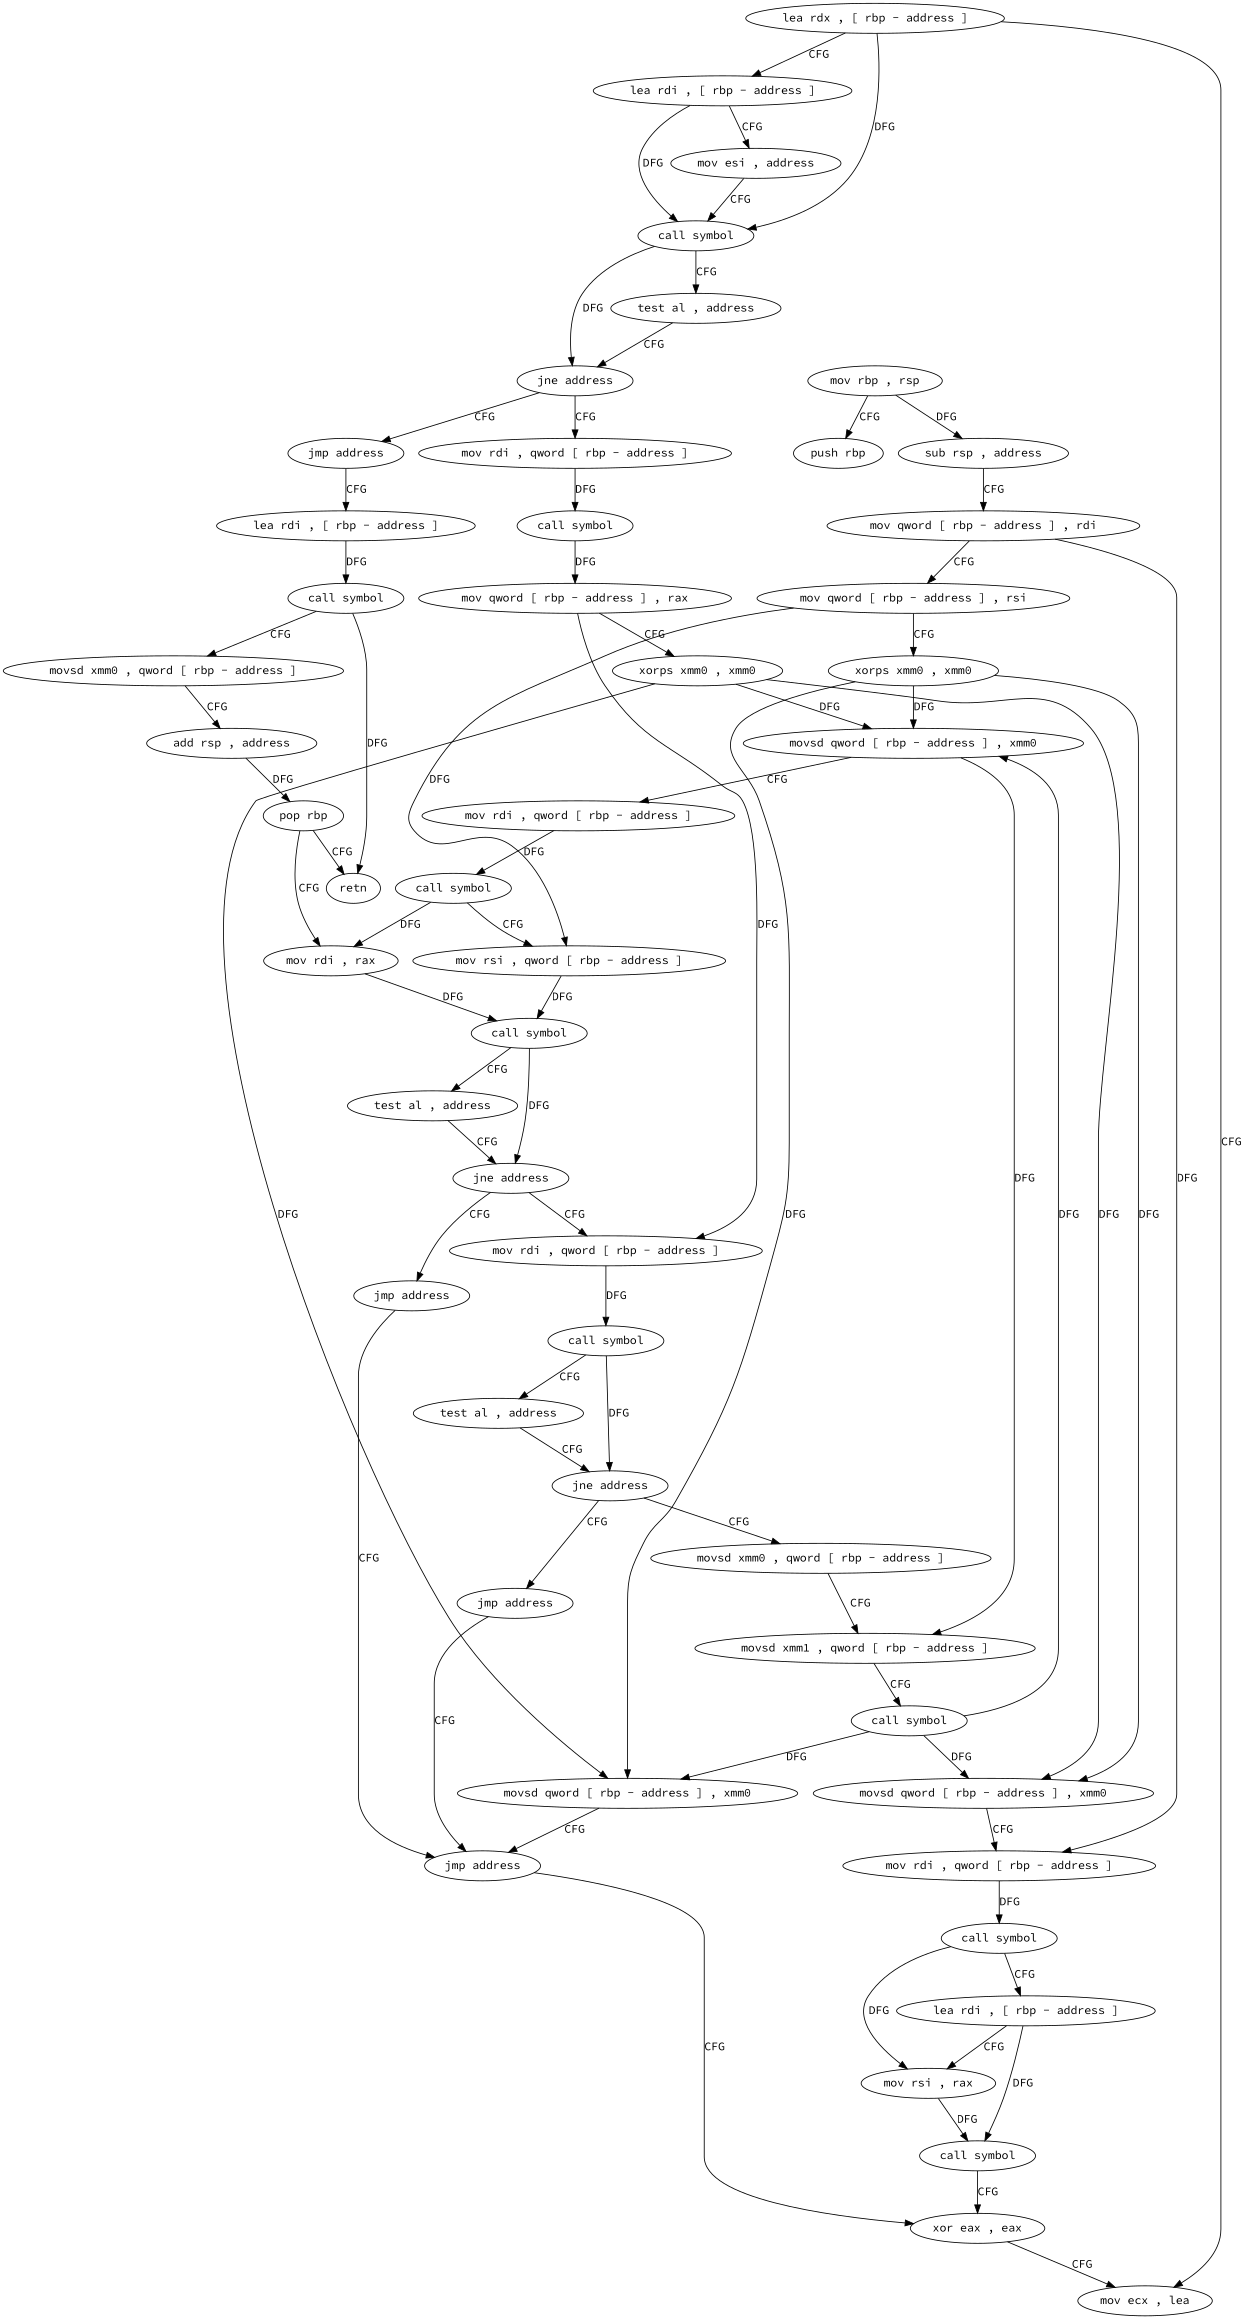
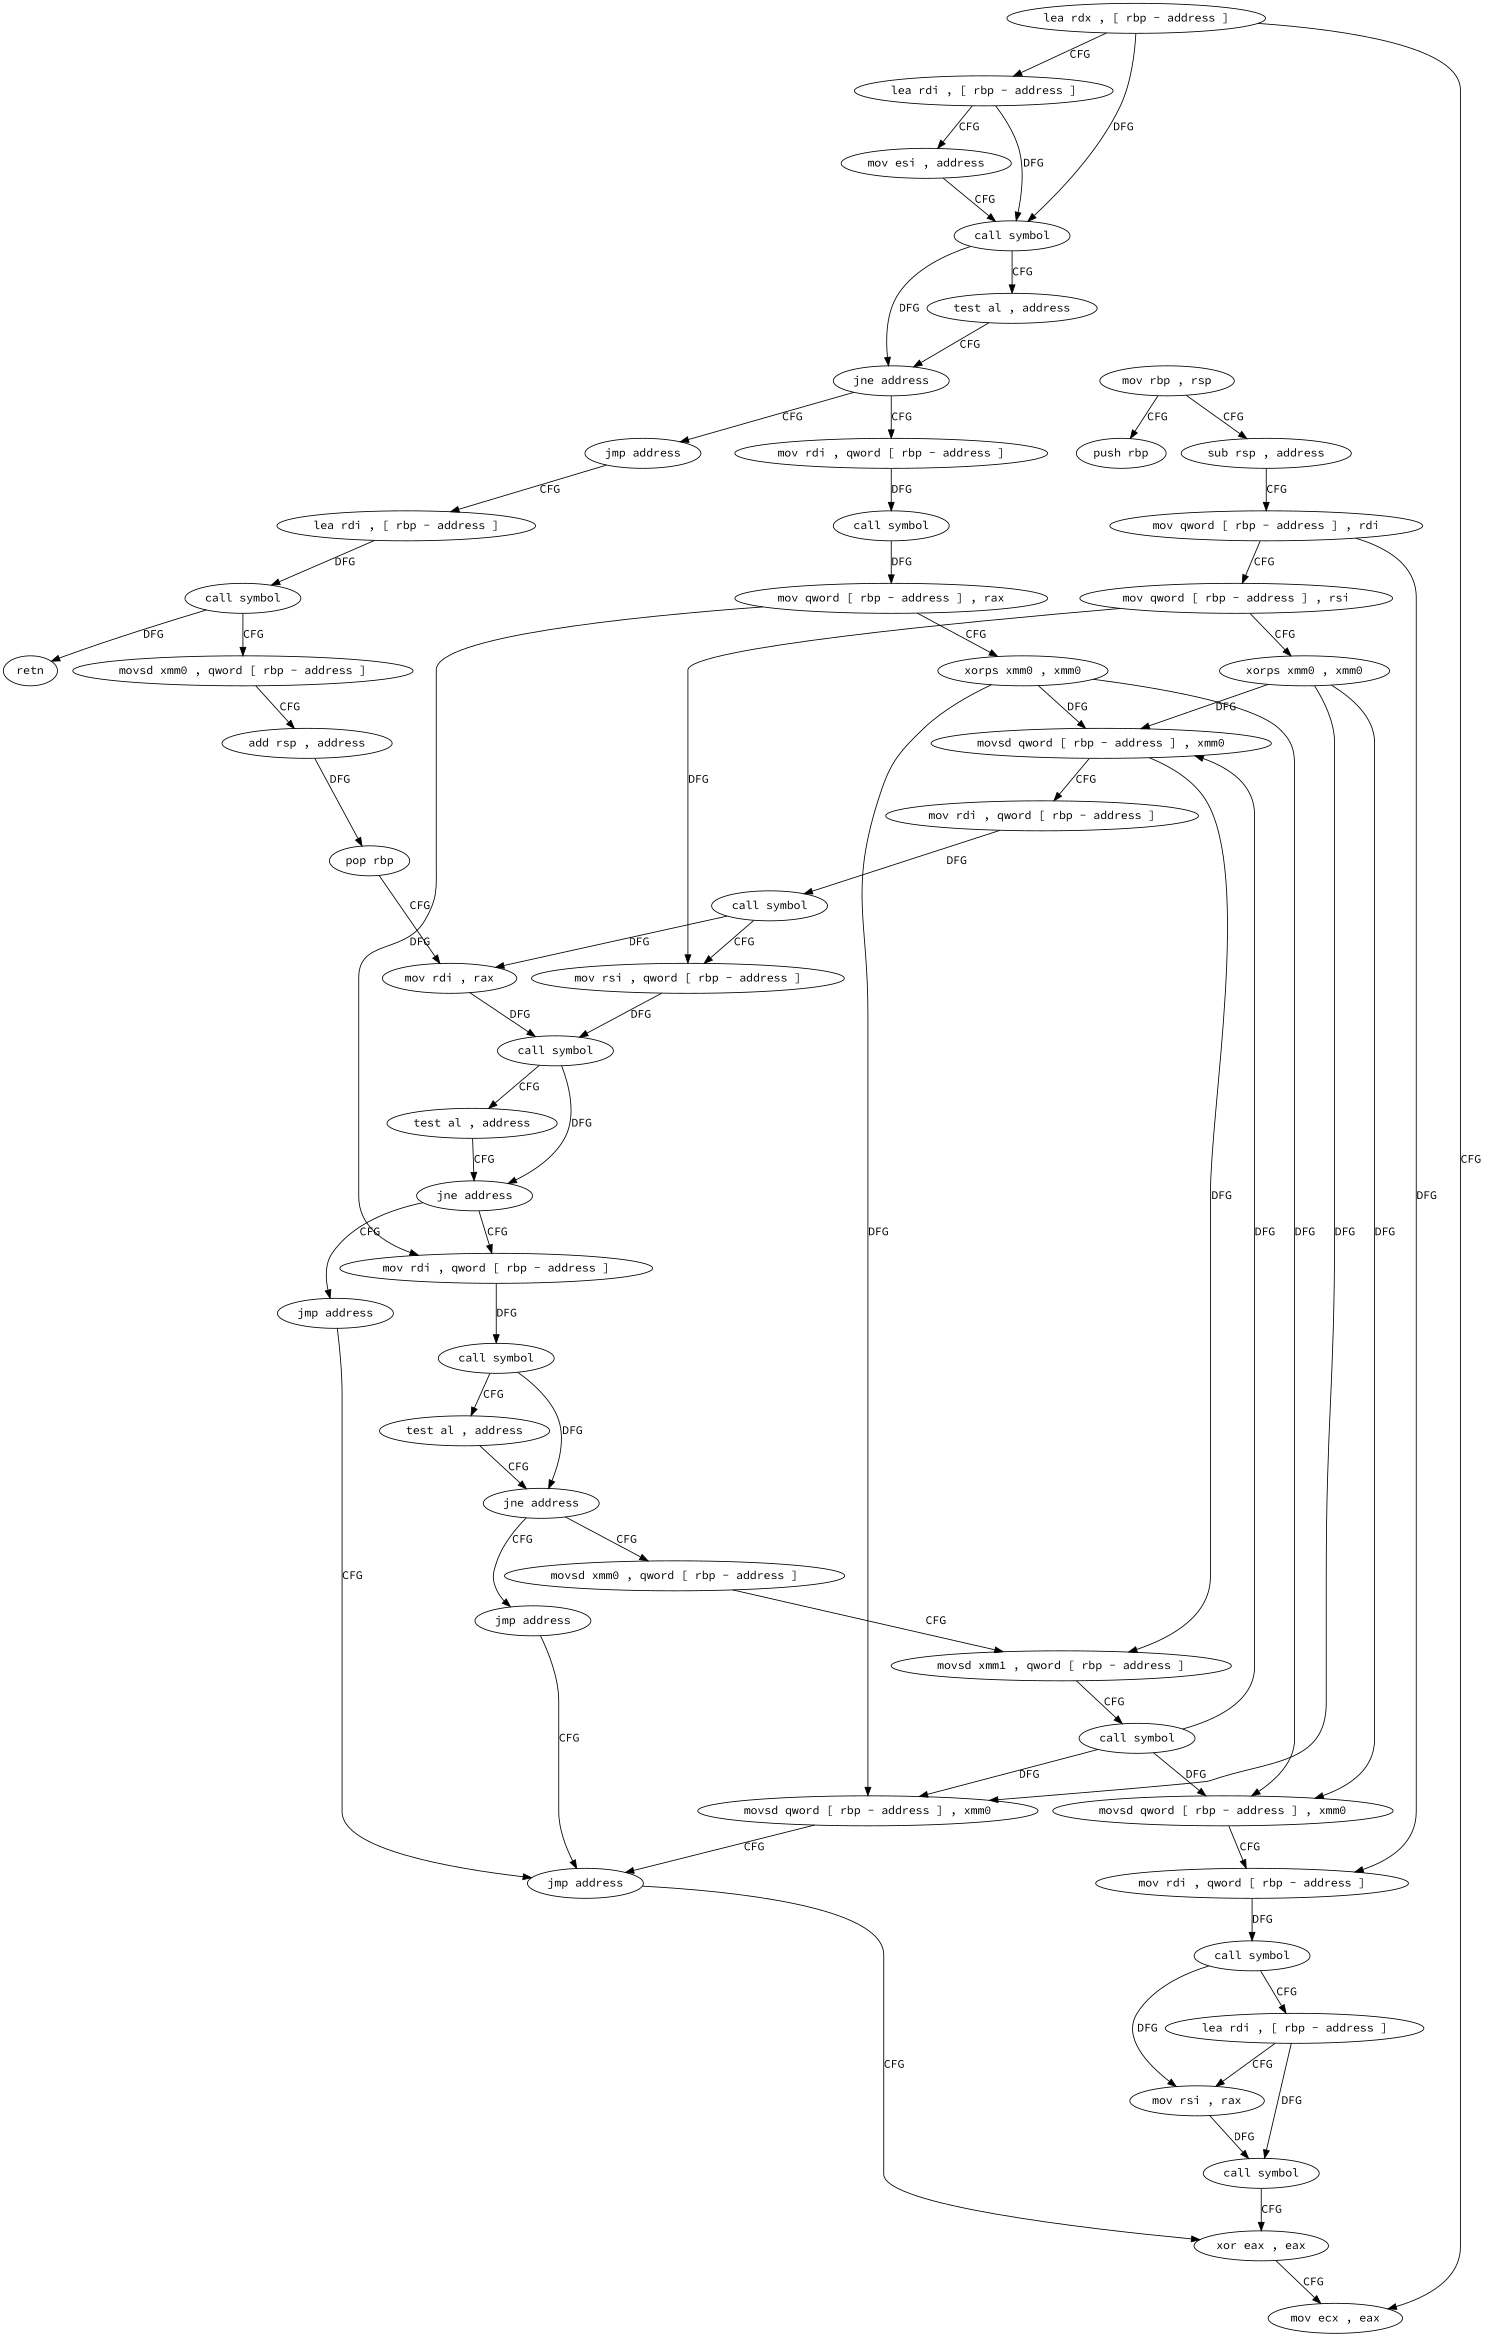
(946, 417) -> (1233, 417)
(326, 849) -> none
(1145, 2301) -> (1335, 2318)
